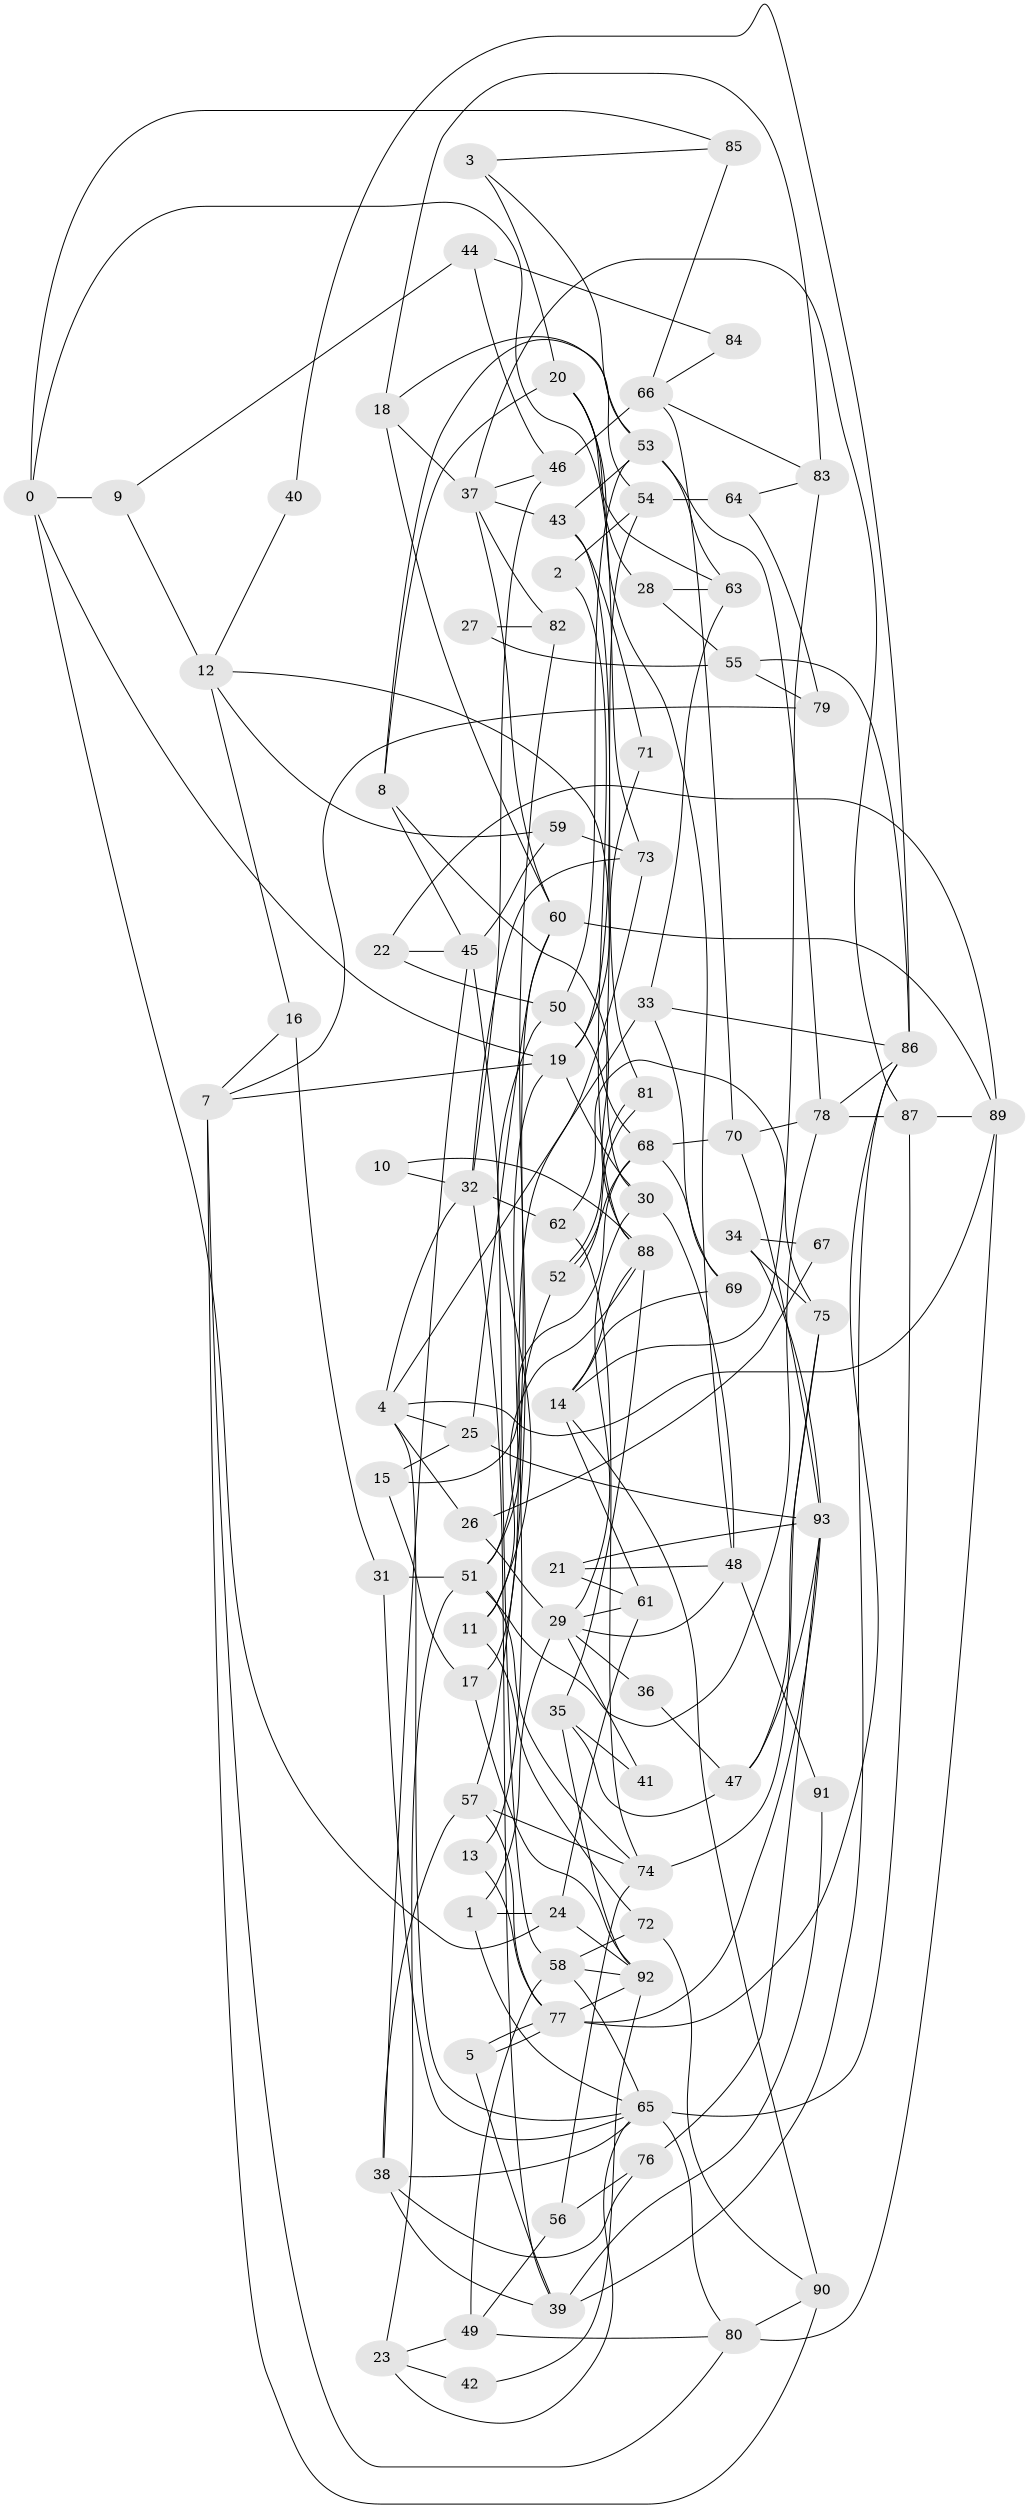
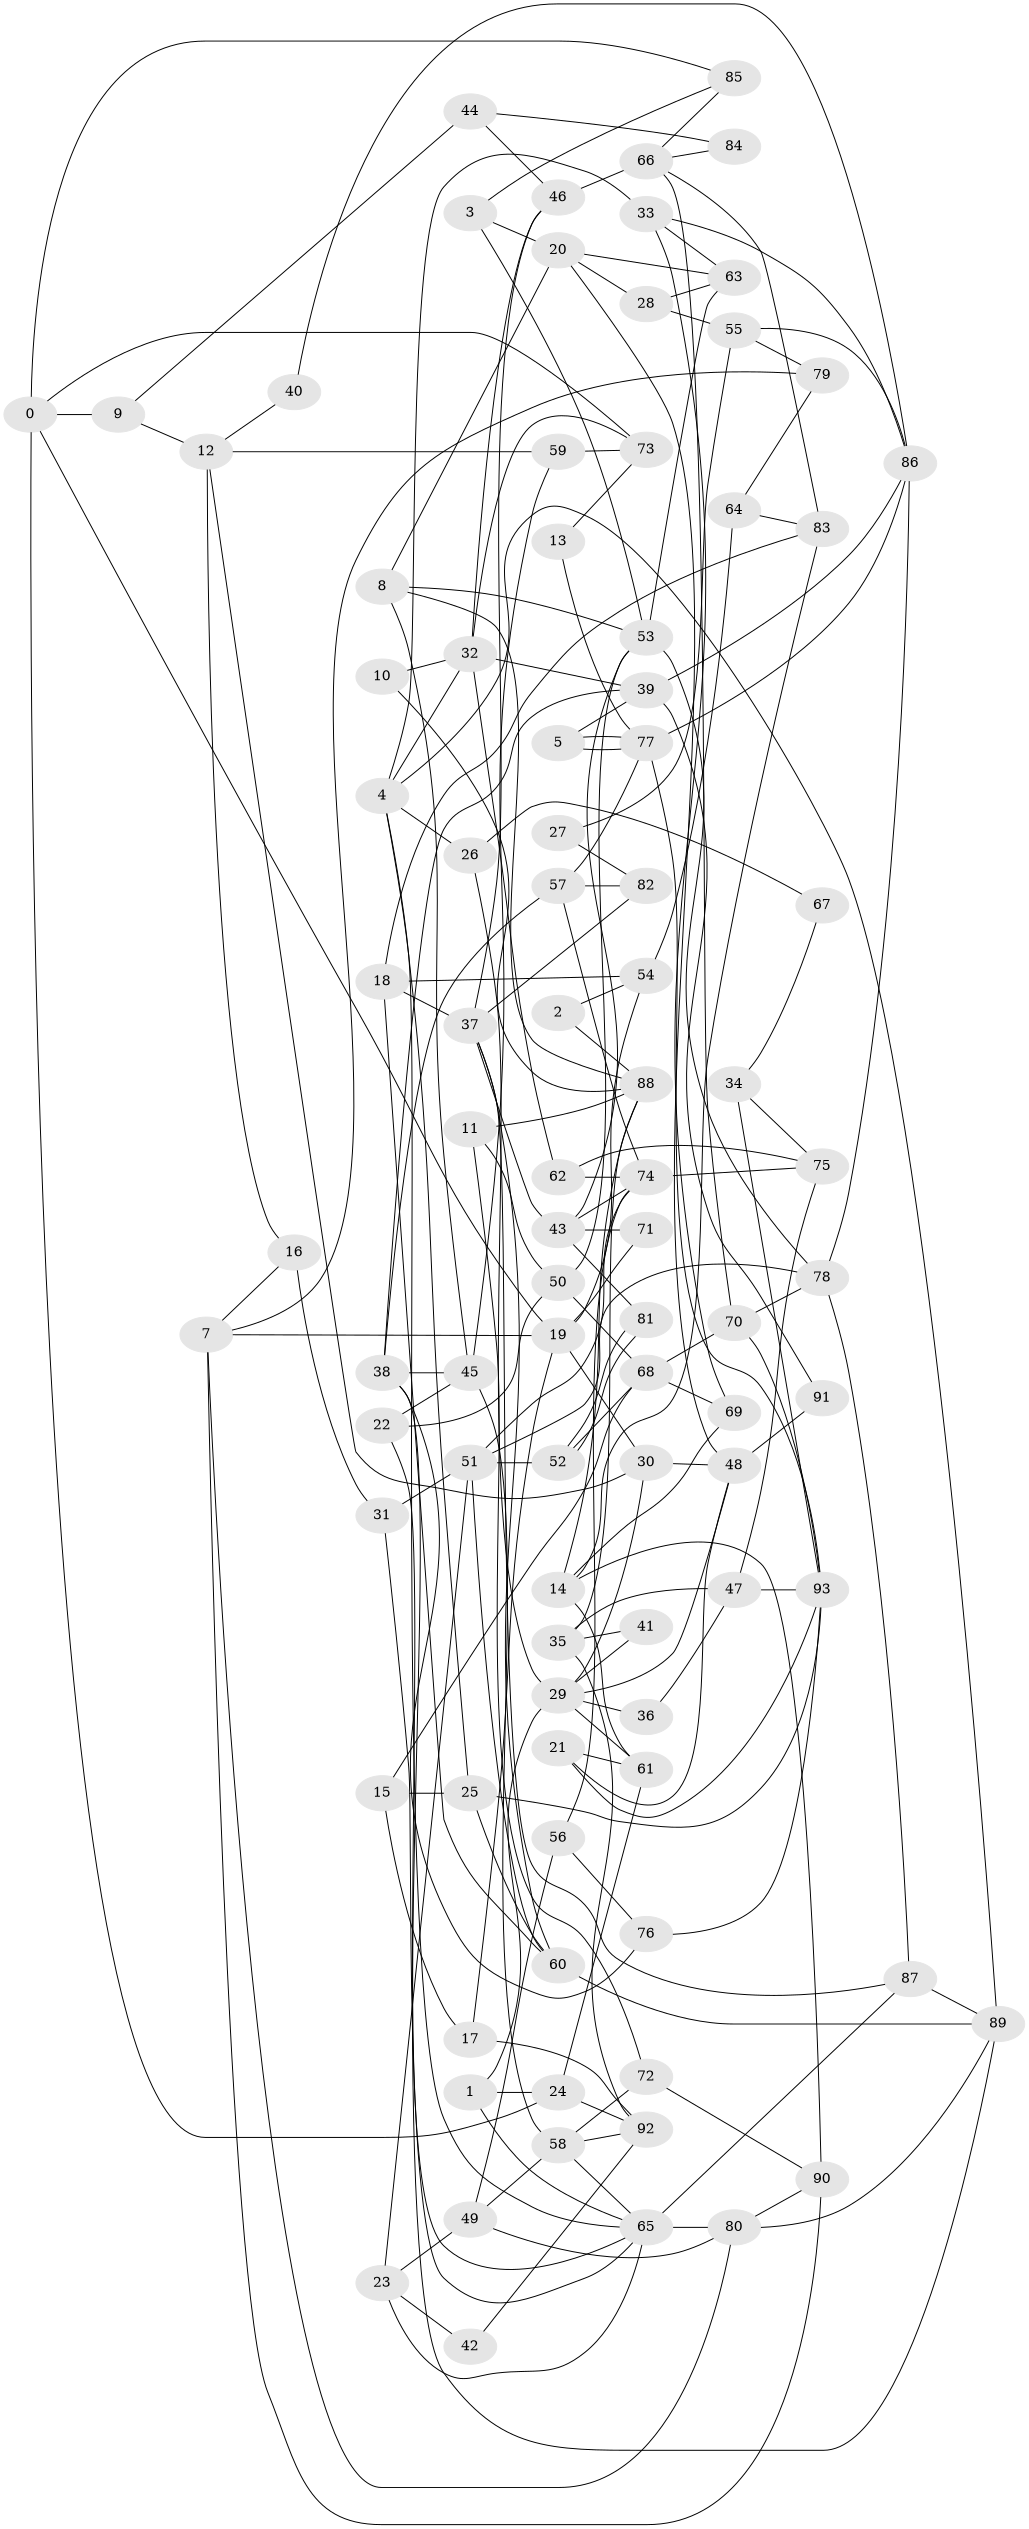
none -> (590, 1211)
(603, 1998) -> none
